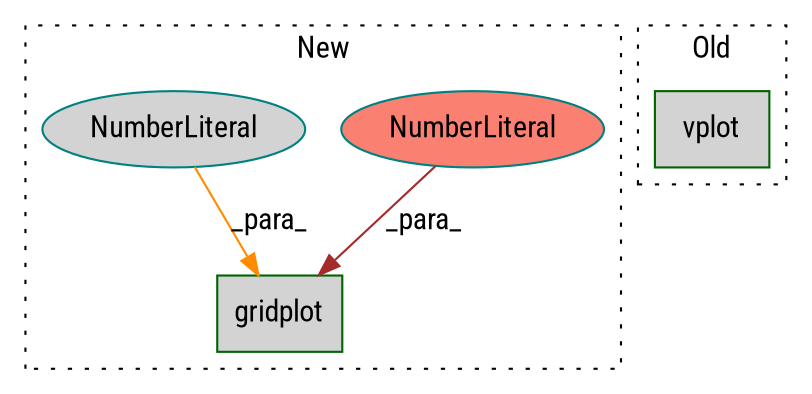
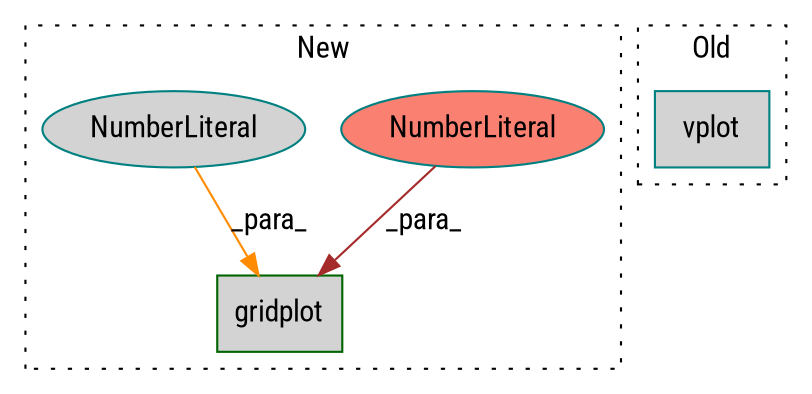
(712, 129) -> (712, 129)
